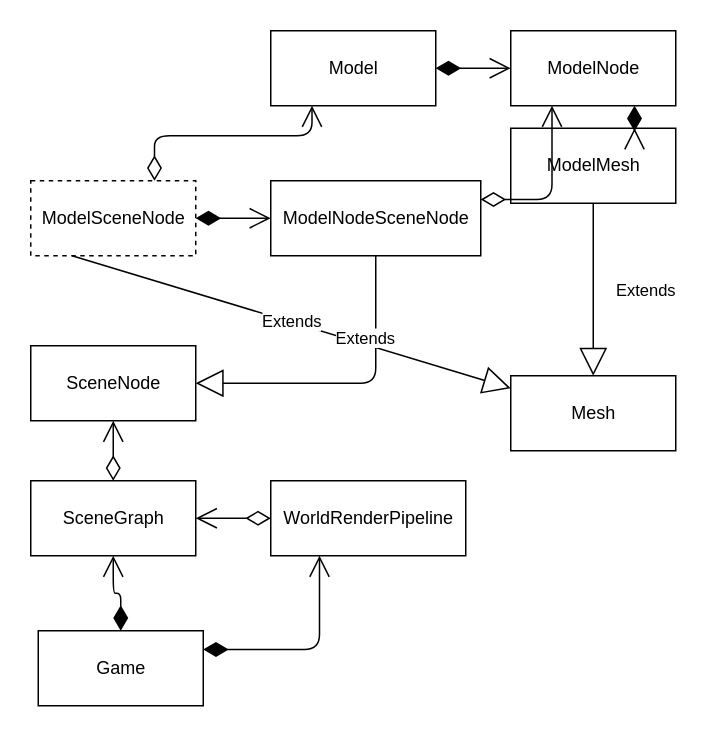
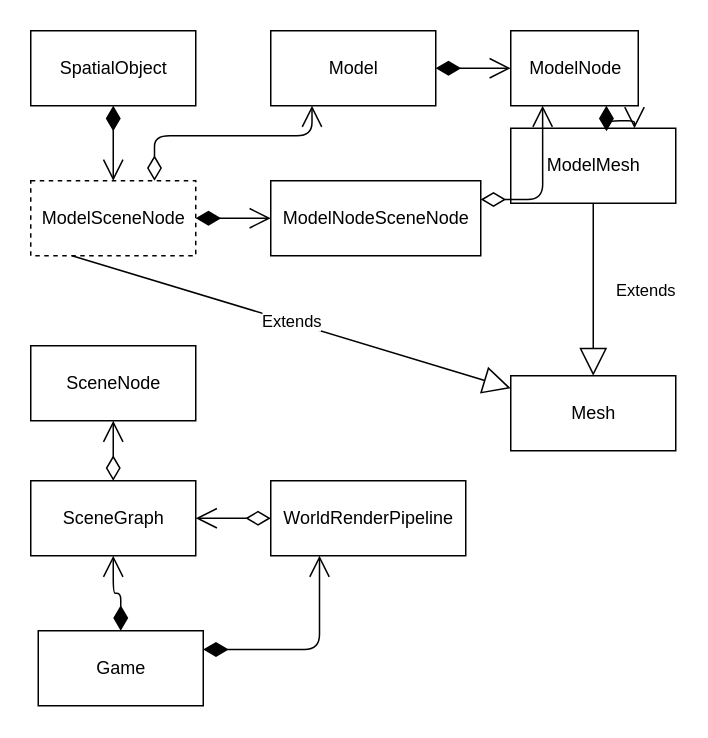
none -> (113, 68)
(593, 68) -> (575, 68)
none -> (113, 153)
(359, 383) -> none
